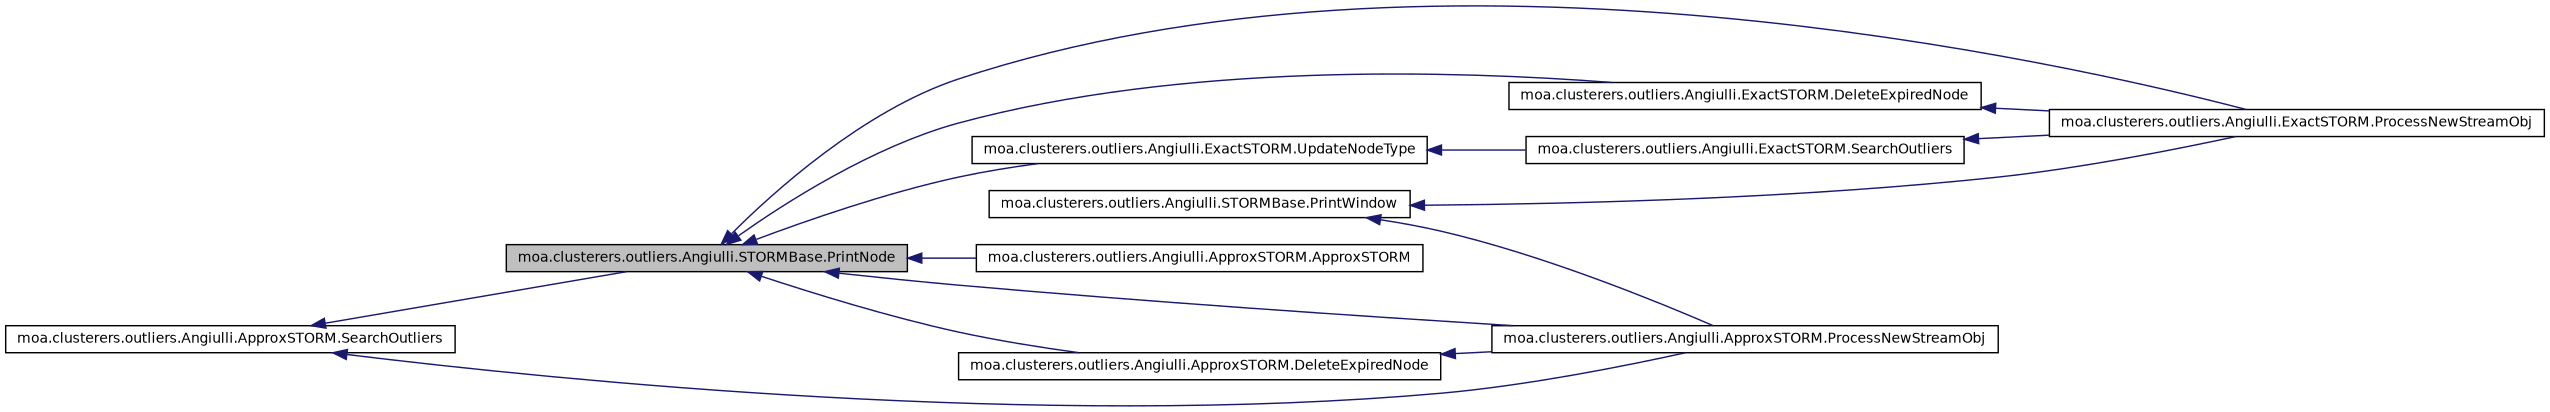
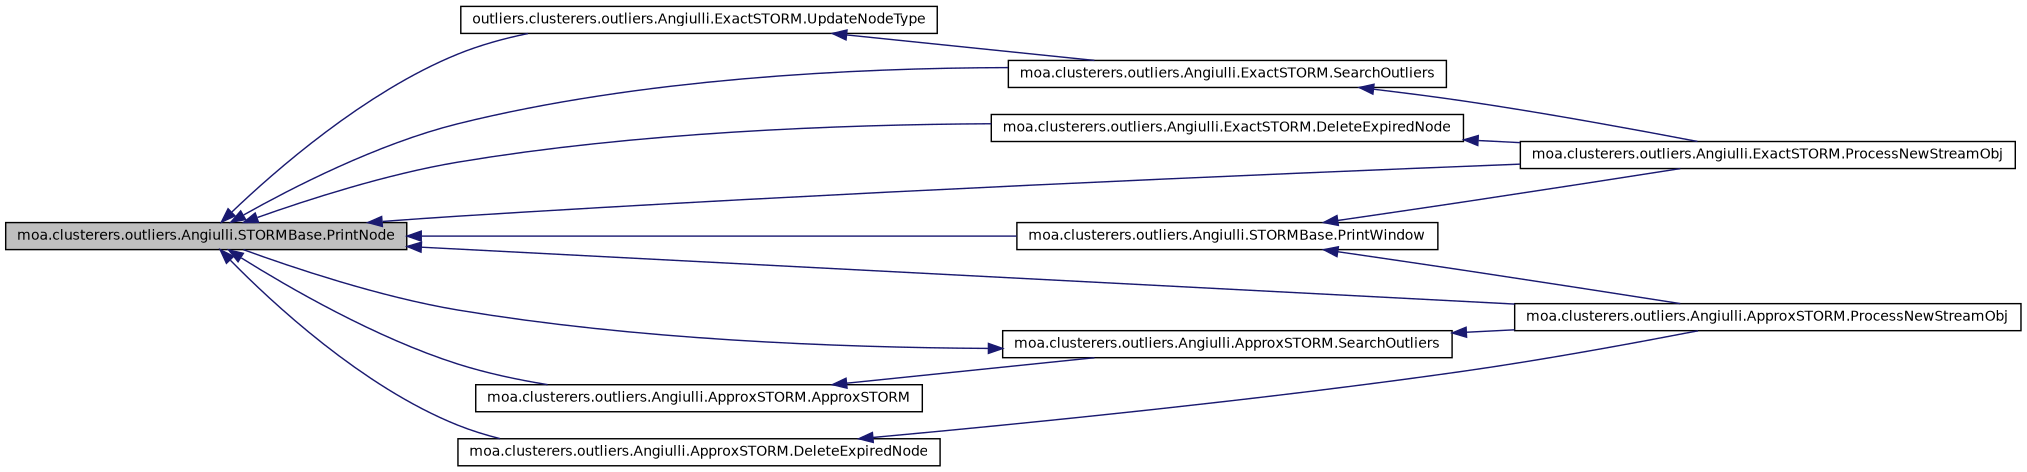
none -> (615, 94)
(1200, 150) -> (699, 20)
none -> (719, 236)
none -> (971, 370)
